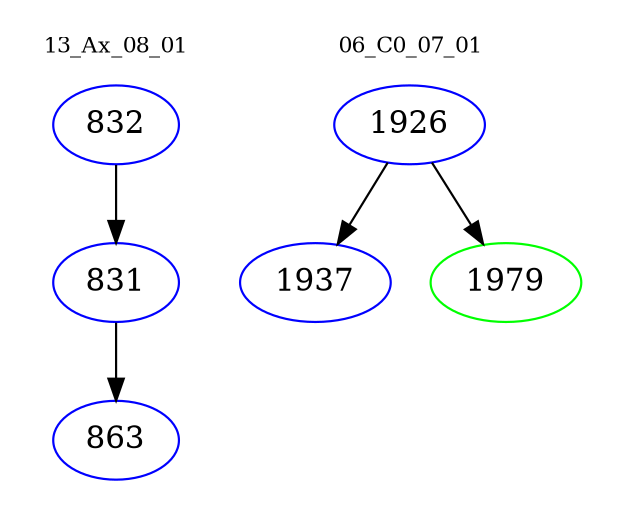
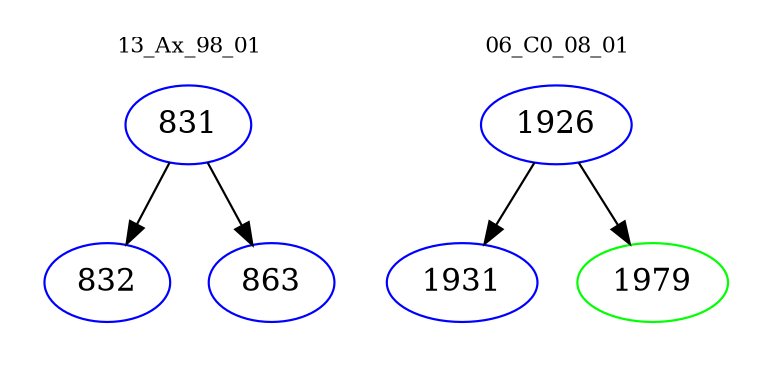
(116, 47) -> (189, 47)
(411, 47) -> (557, 47)
(116, 193) -> (153, 193)
(315, 283) -> (462, 283)
